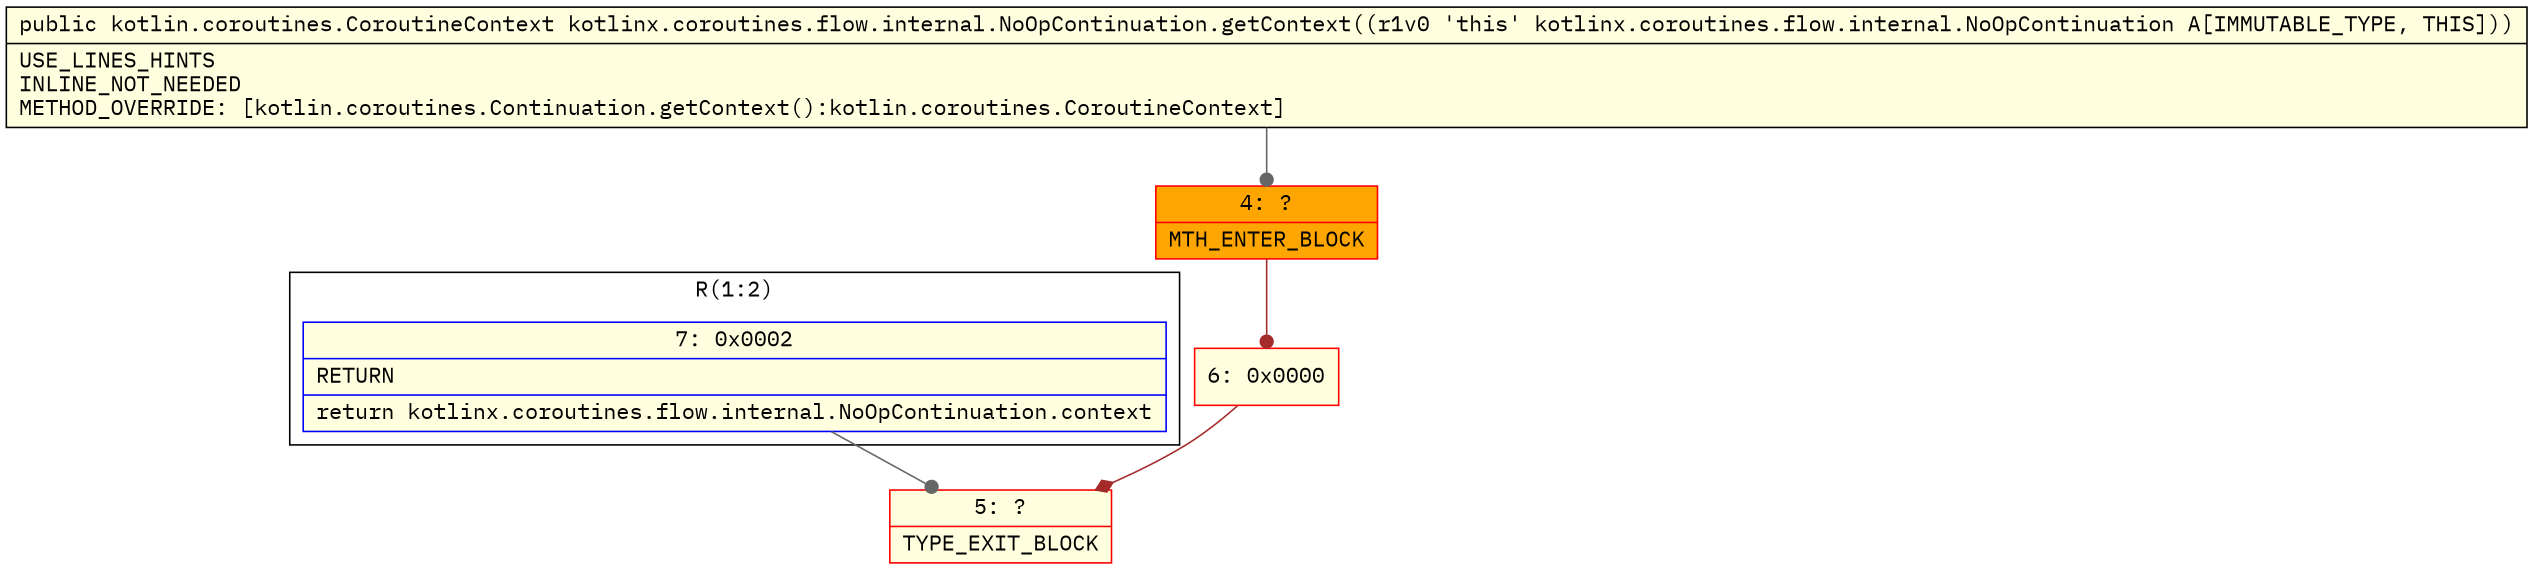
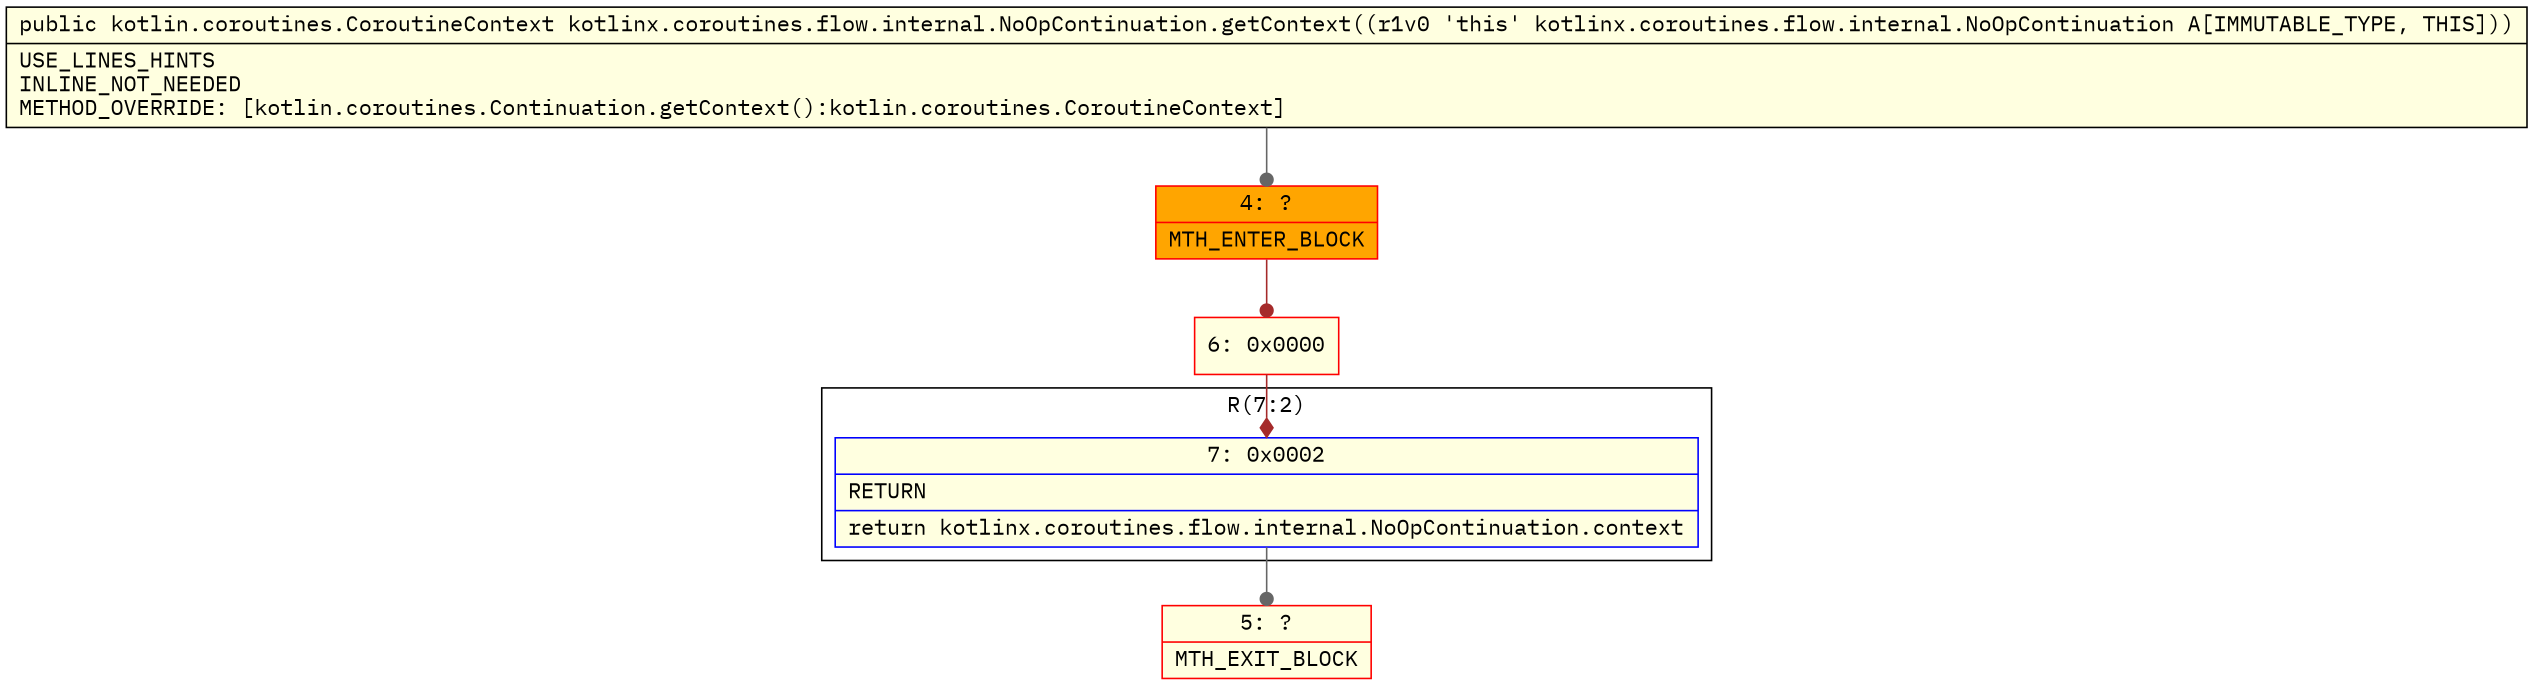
(735, 291) -> (1267, 406)
(1169, 455) -> (1267, 398)
(1001, 544) -> (1267, 659)
